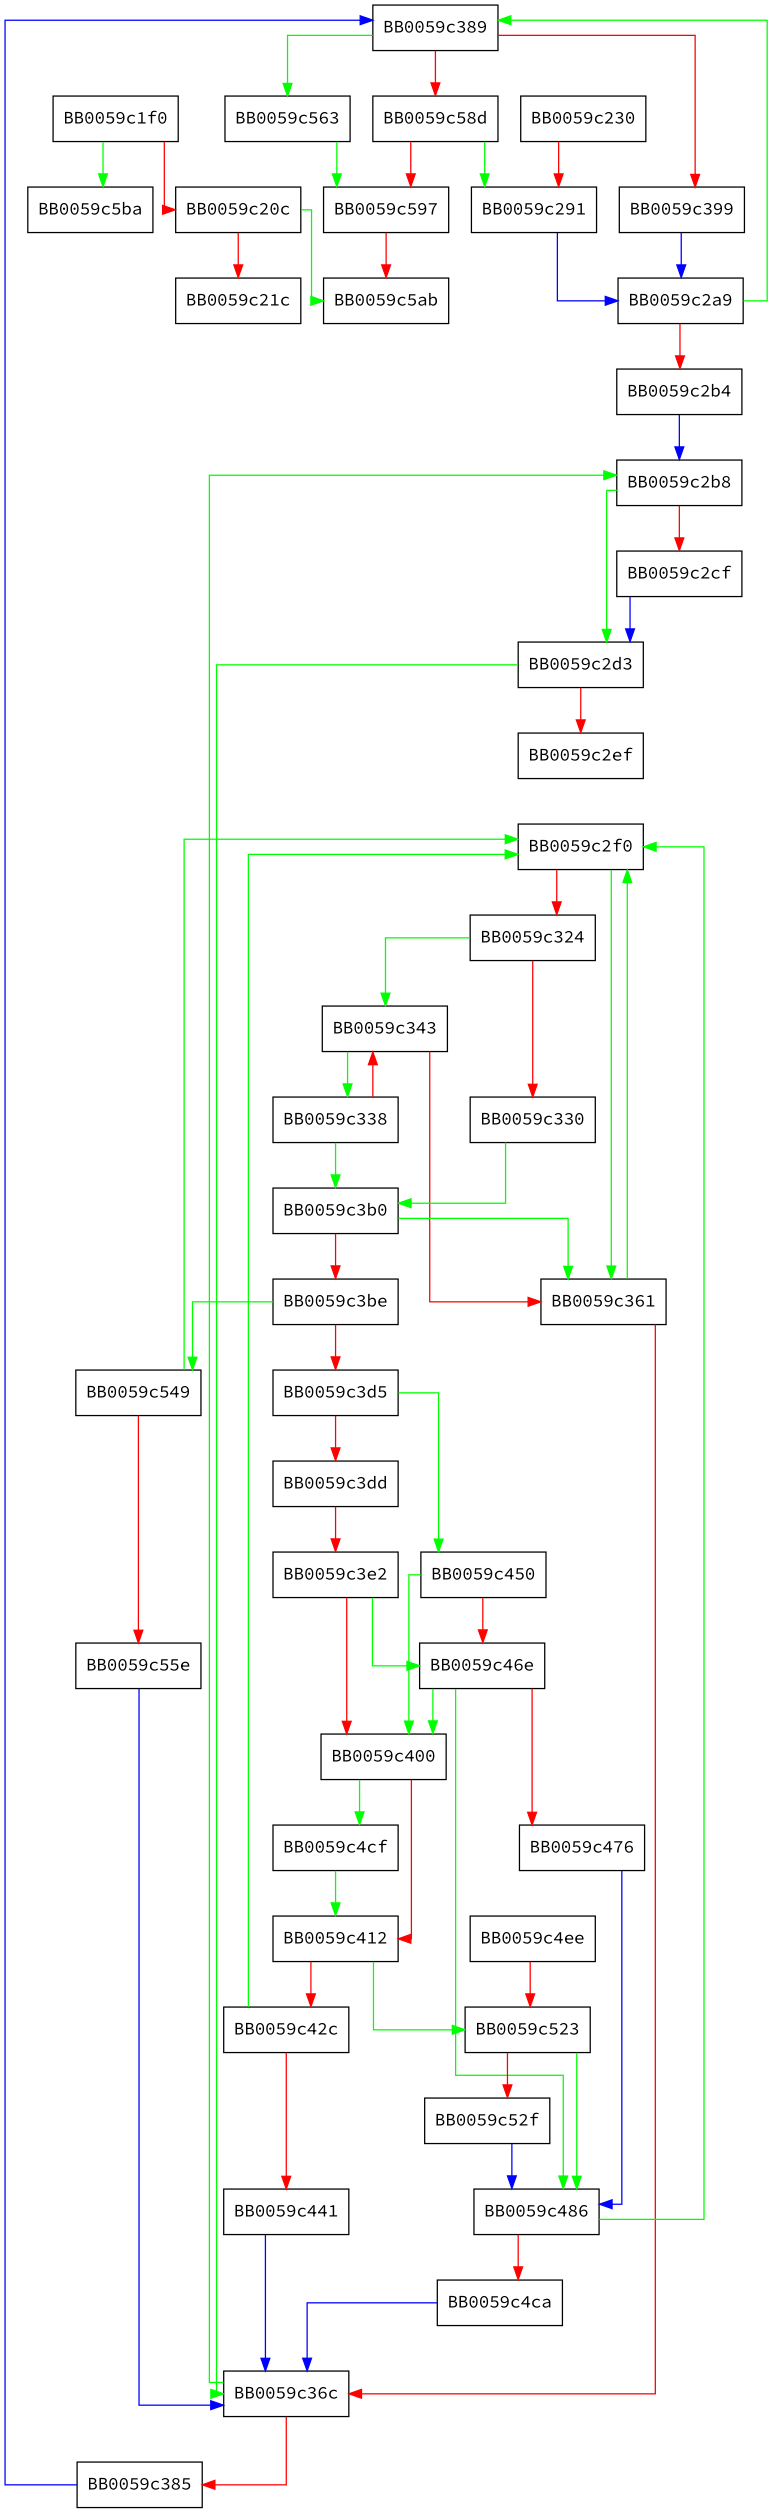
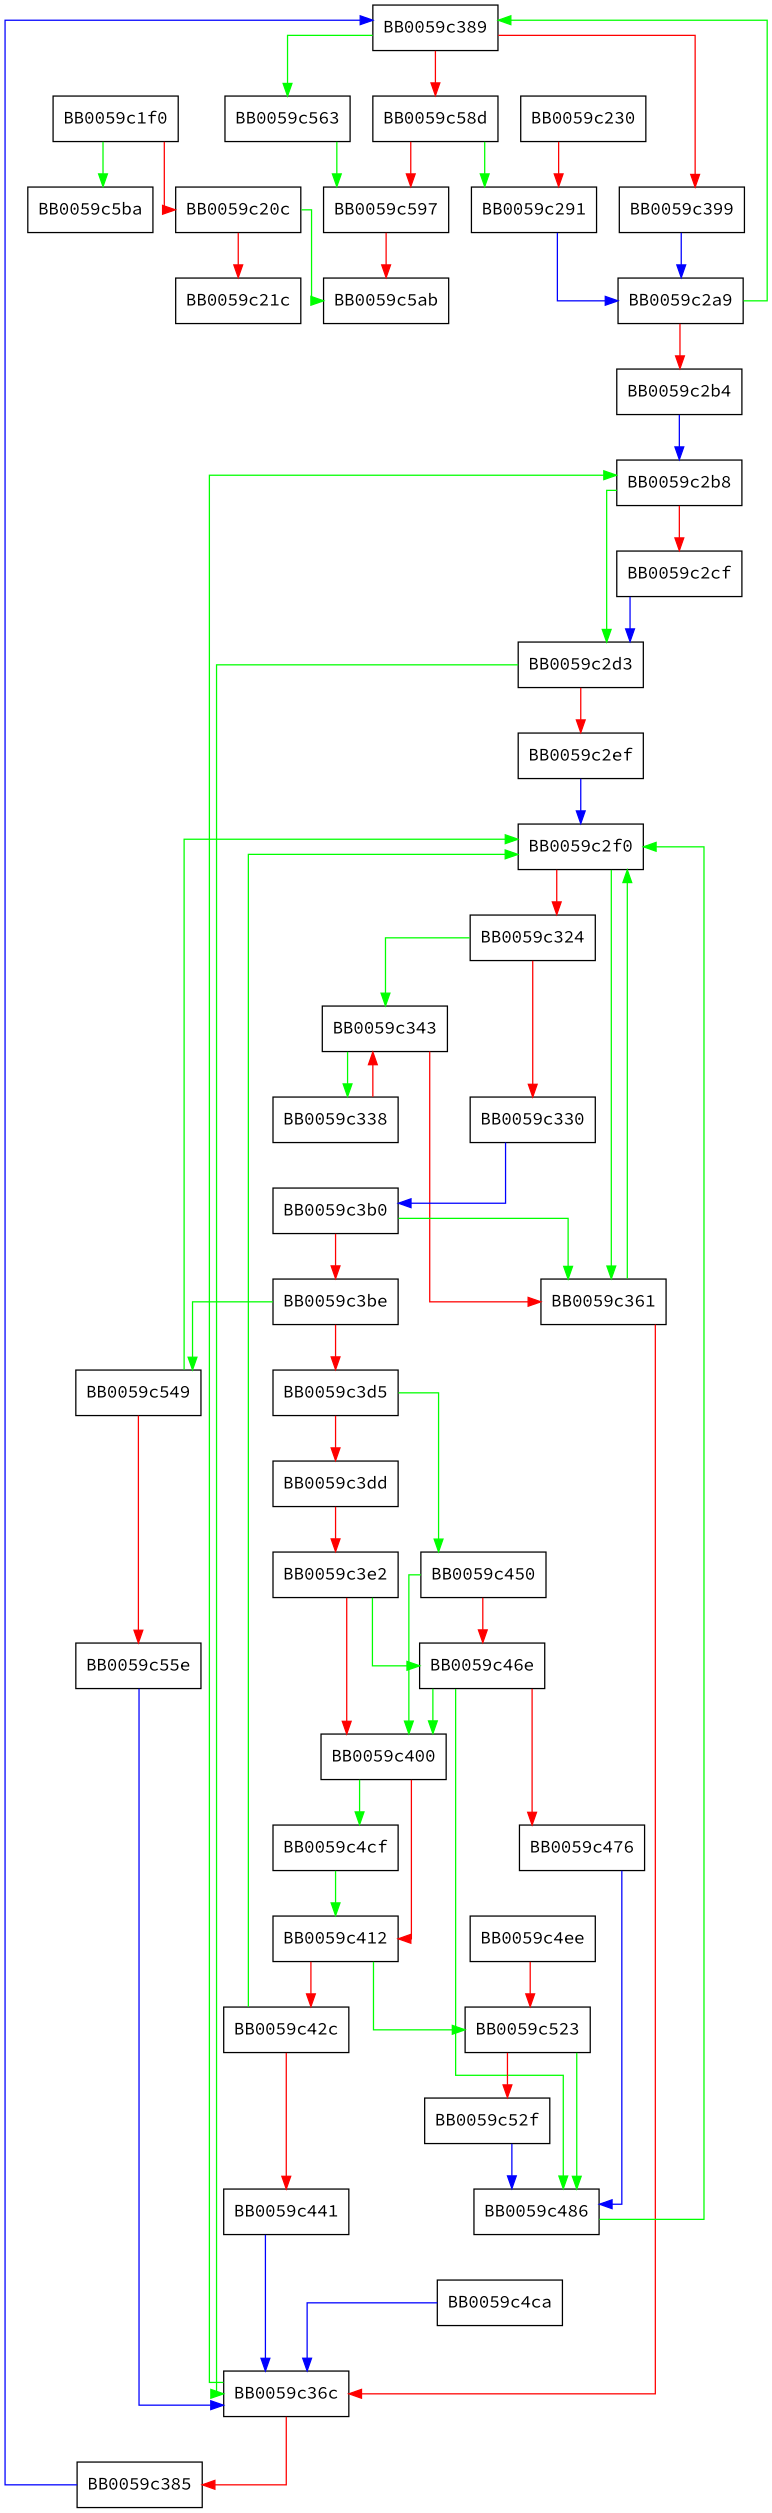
none -> (581, 795)
(336, 1159) -> none
(489, 1203) -> (489, 1203)
(518, 2251) -> none
